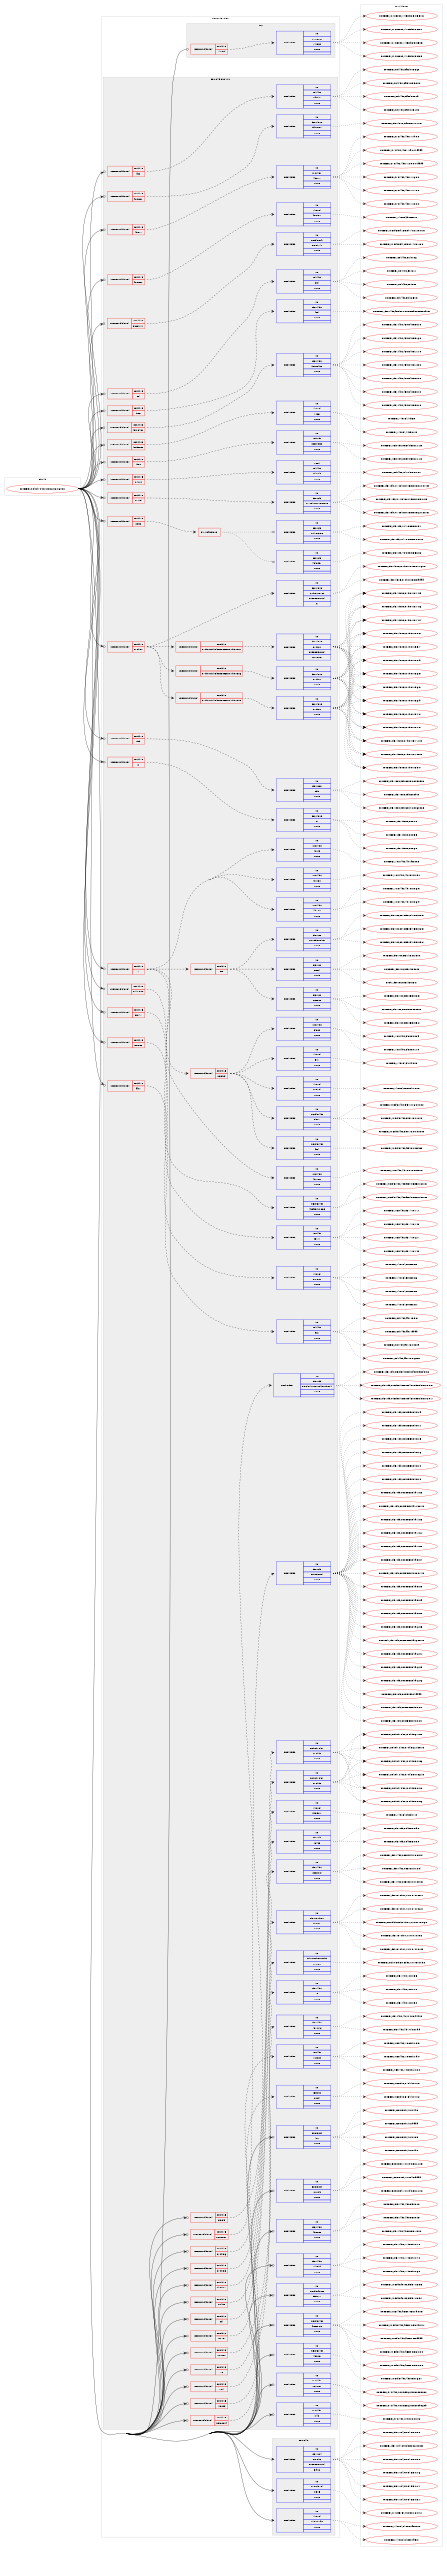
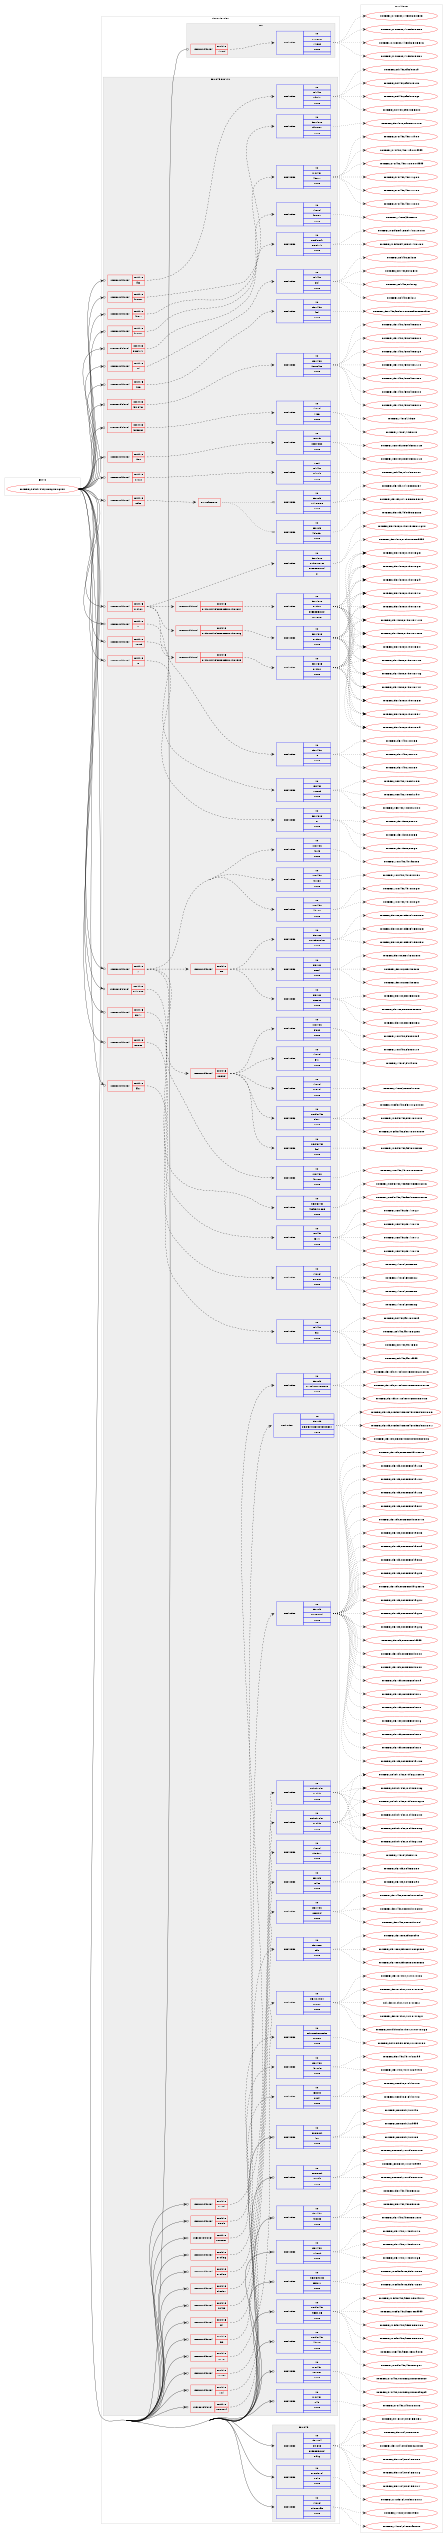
(402, 983) -> (402, 983)
(402, 1640) -> (402, 1587)
(402, 1895) -> (402, 2003)
(402, 2150) -> none
(402, 2432) -> (402, 2432)
(402, 2500) -> (402, 2419)
